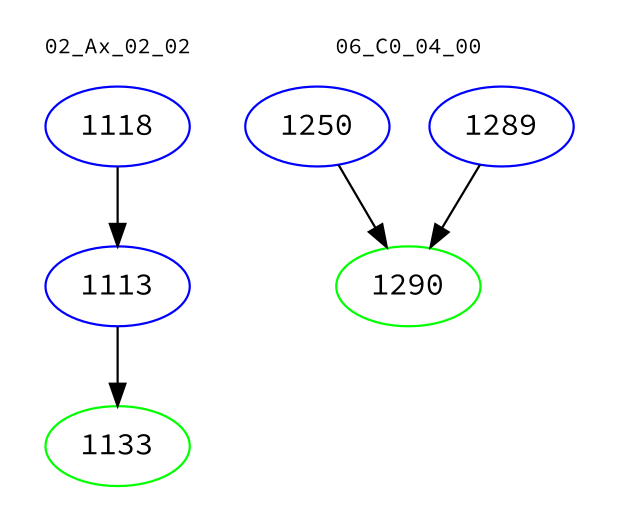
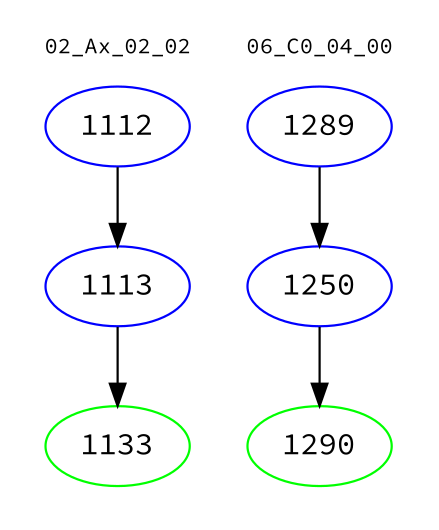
(118, 127) -> (118, 127)
(461, 196) -> (320, 196)
